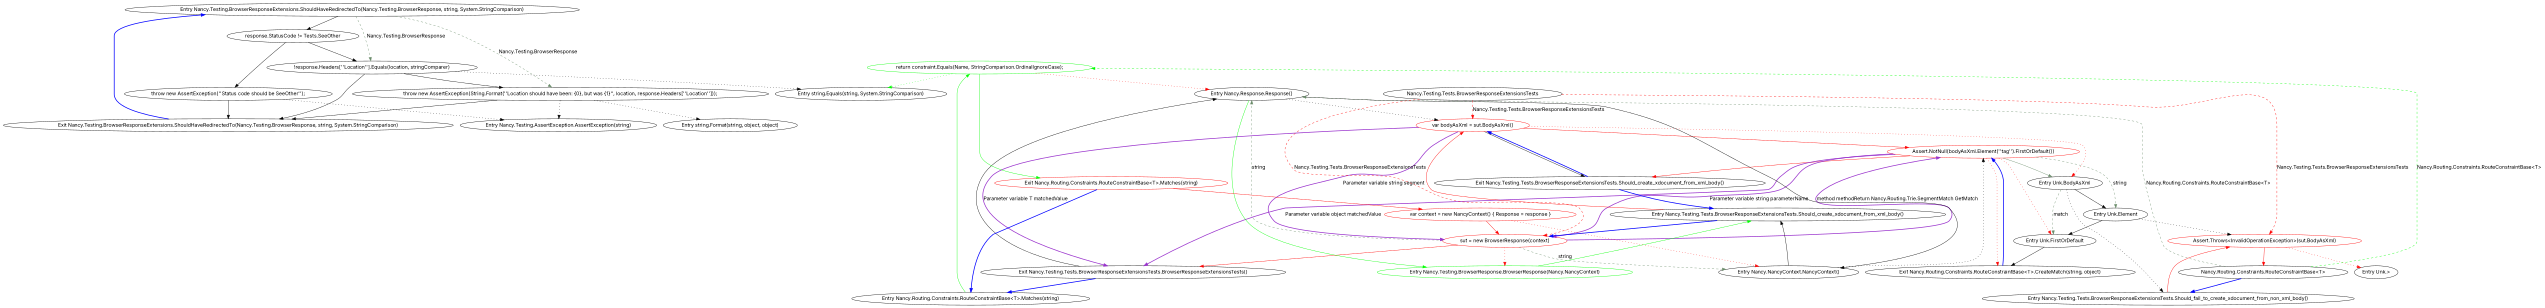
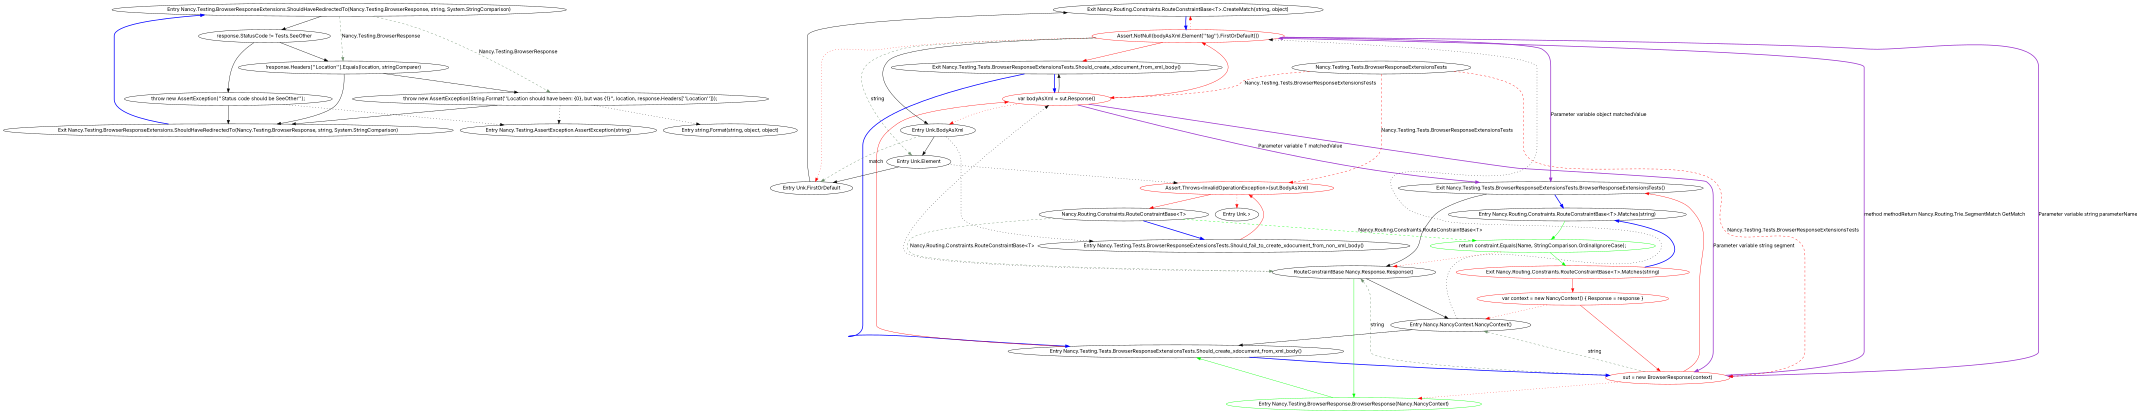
(861, 94) -> none
(1252, 94) -> (1354, 272)
(1473, 125) -> (1057, 99)
(2026, 166) -> (951, 46)
